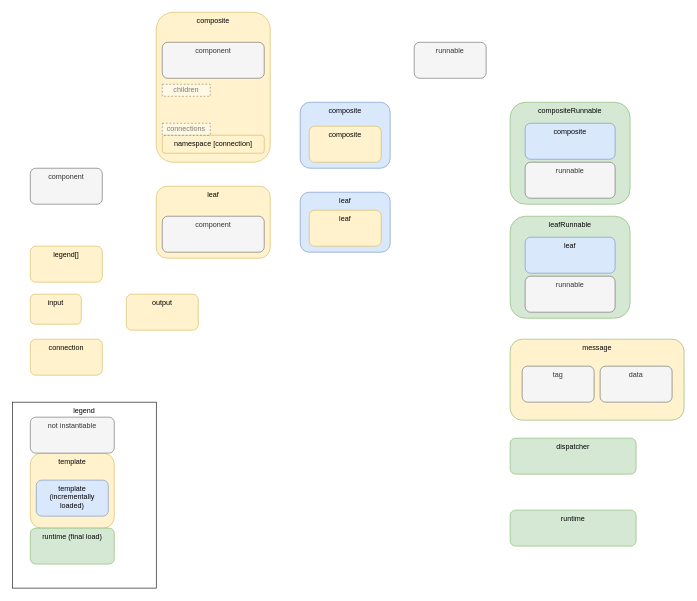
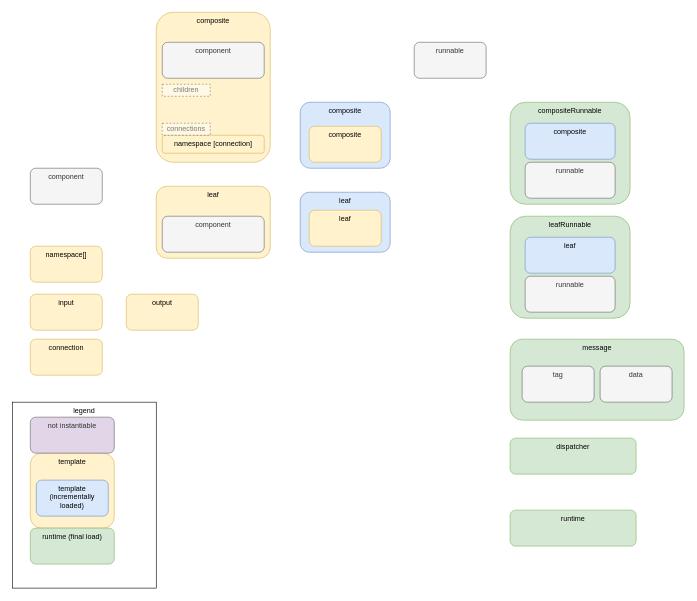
(66, 255) -> (66, 255)
(56, 309) -> (66, 312)
(597, 380) -> (597, 380)
(72, 435) -> (72, 435)
